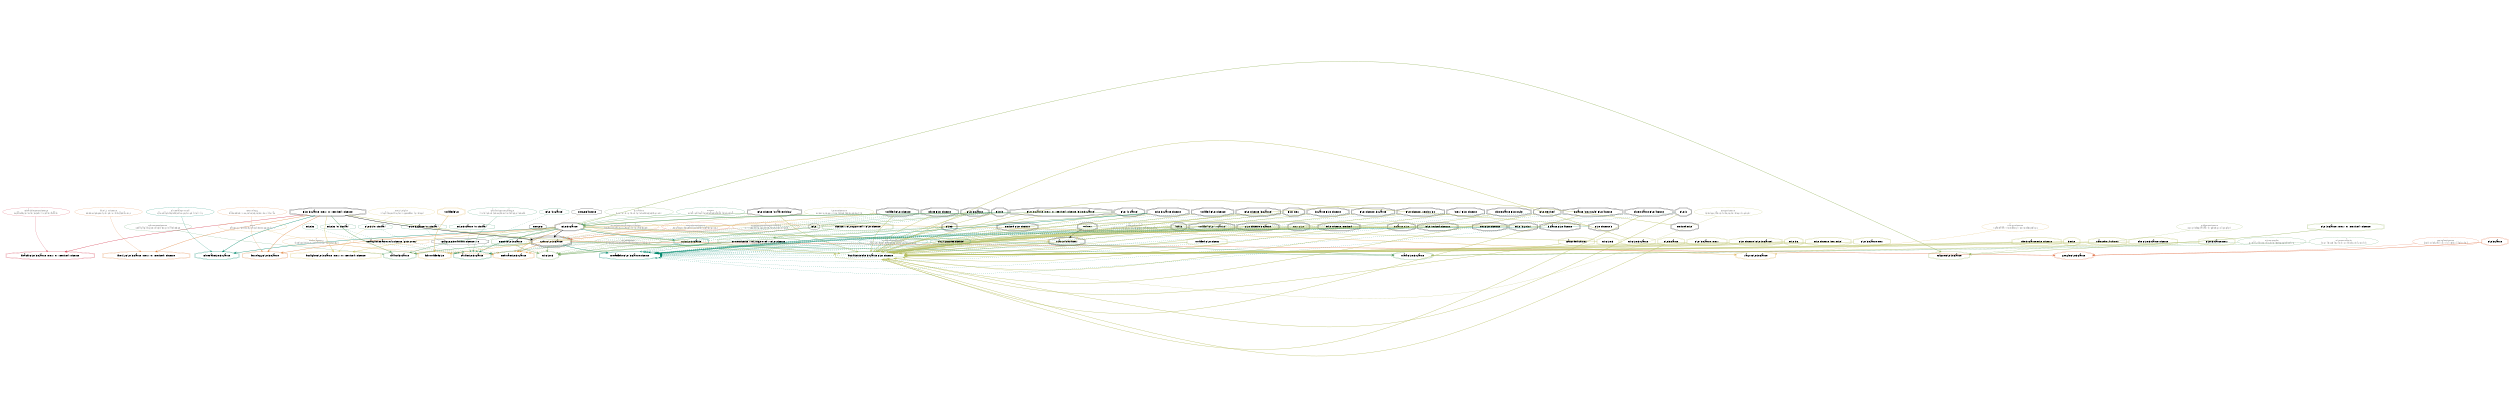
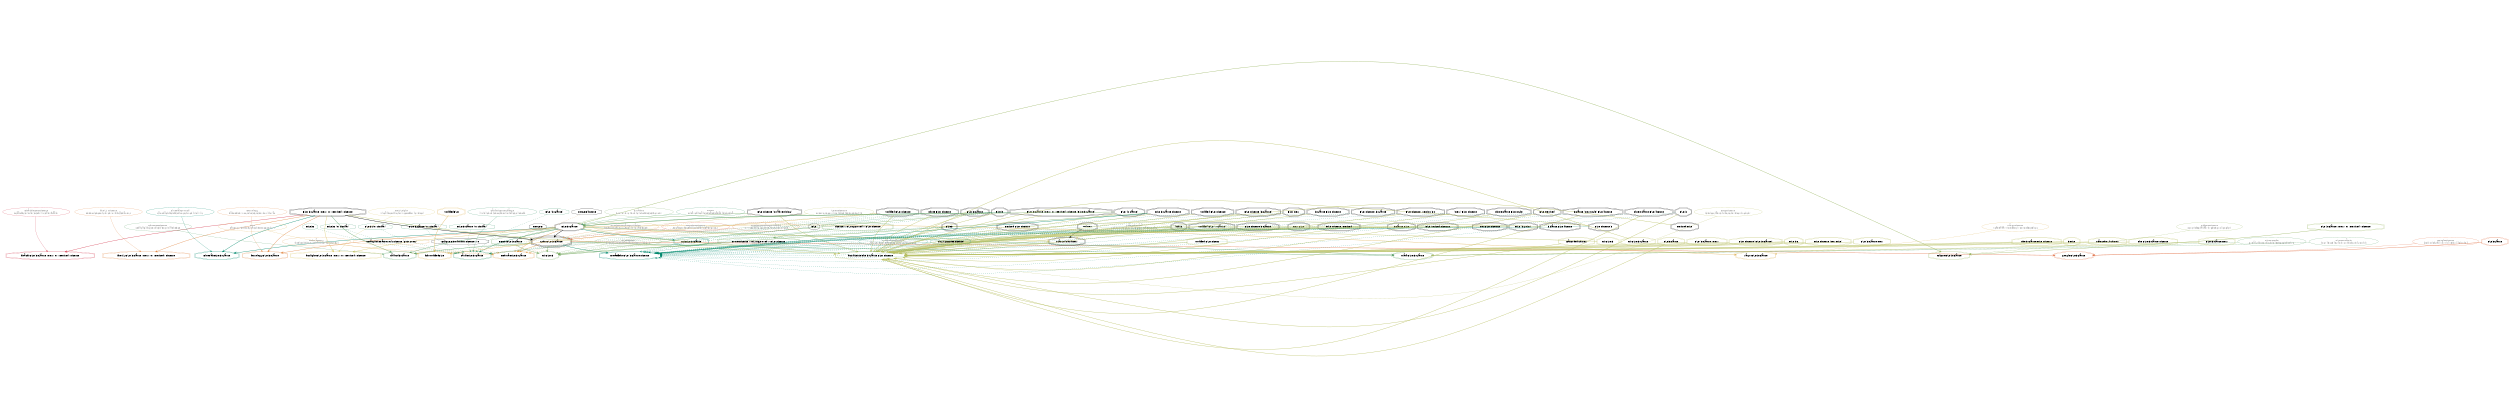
(1164, 236) -> none
